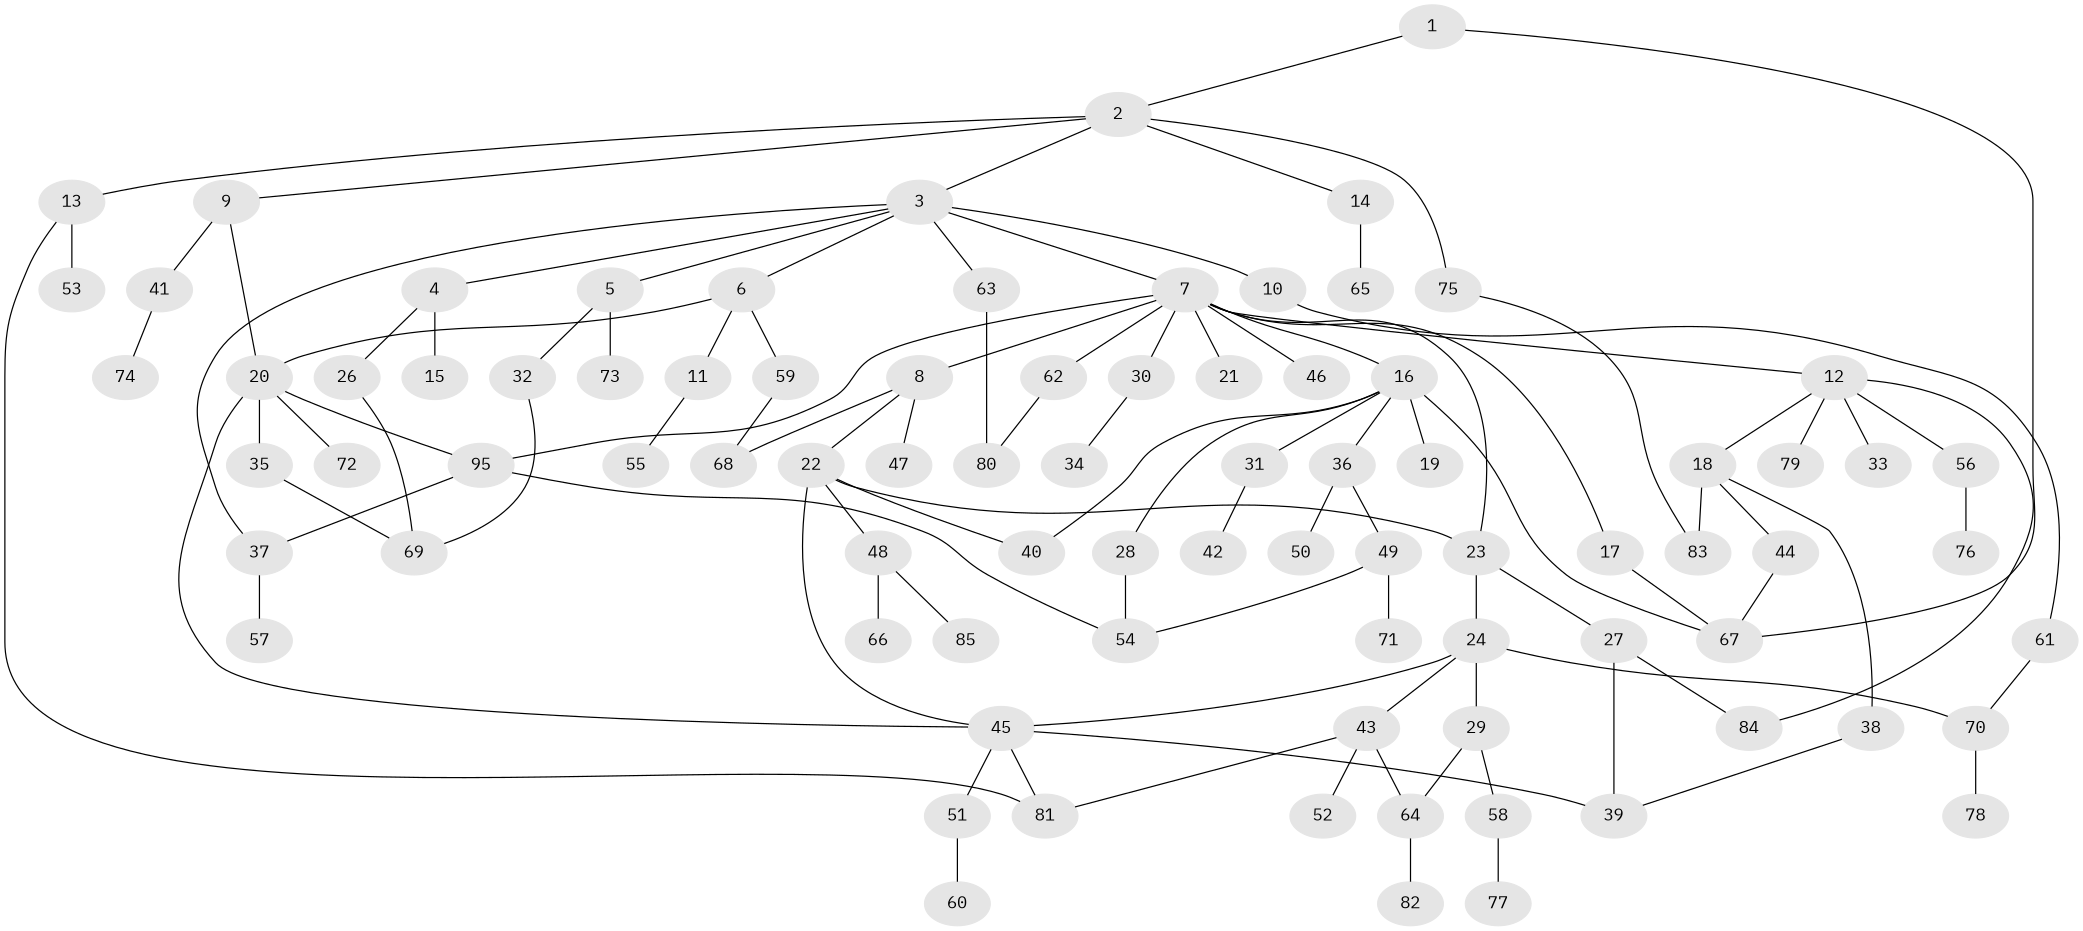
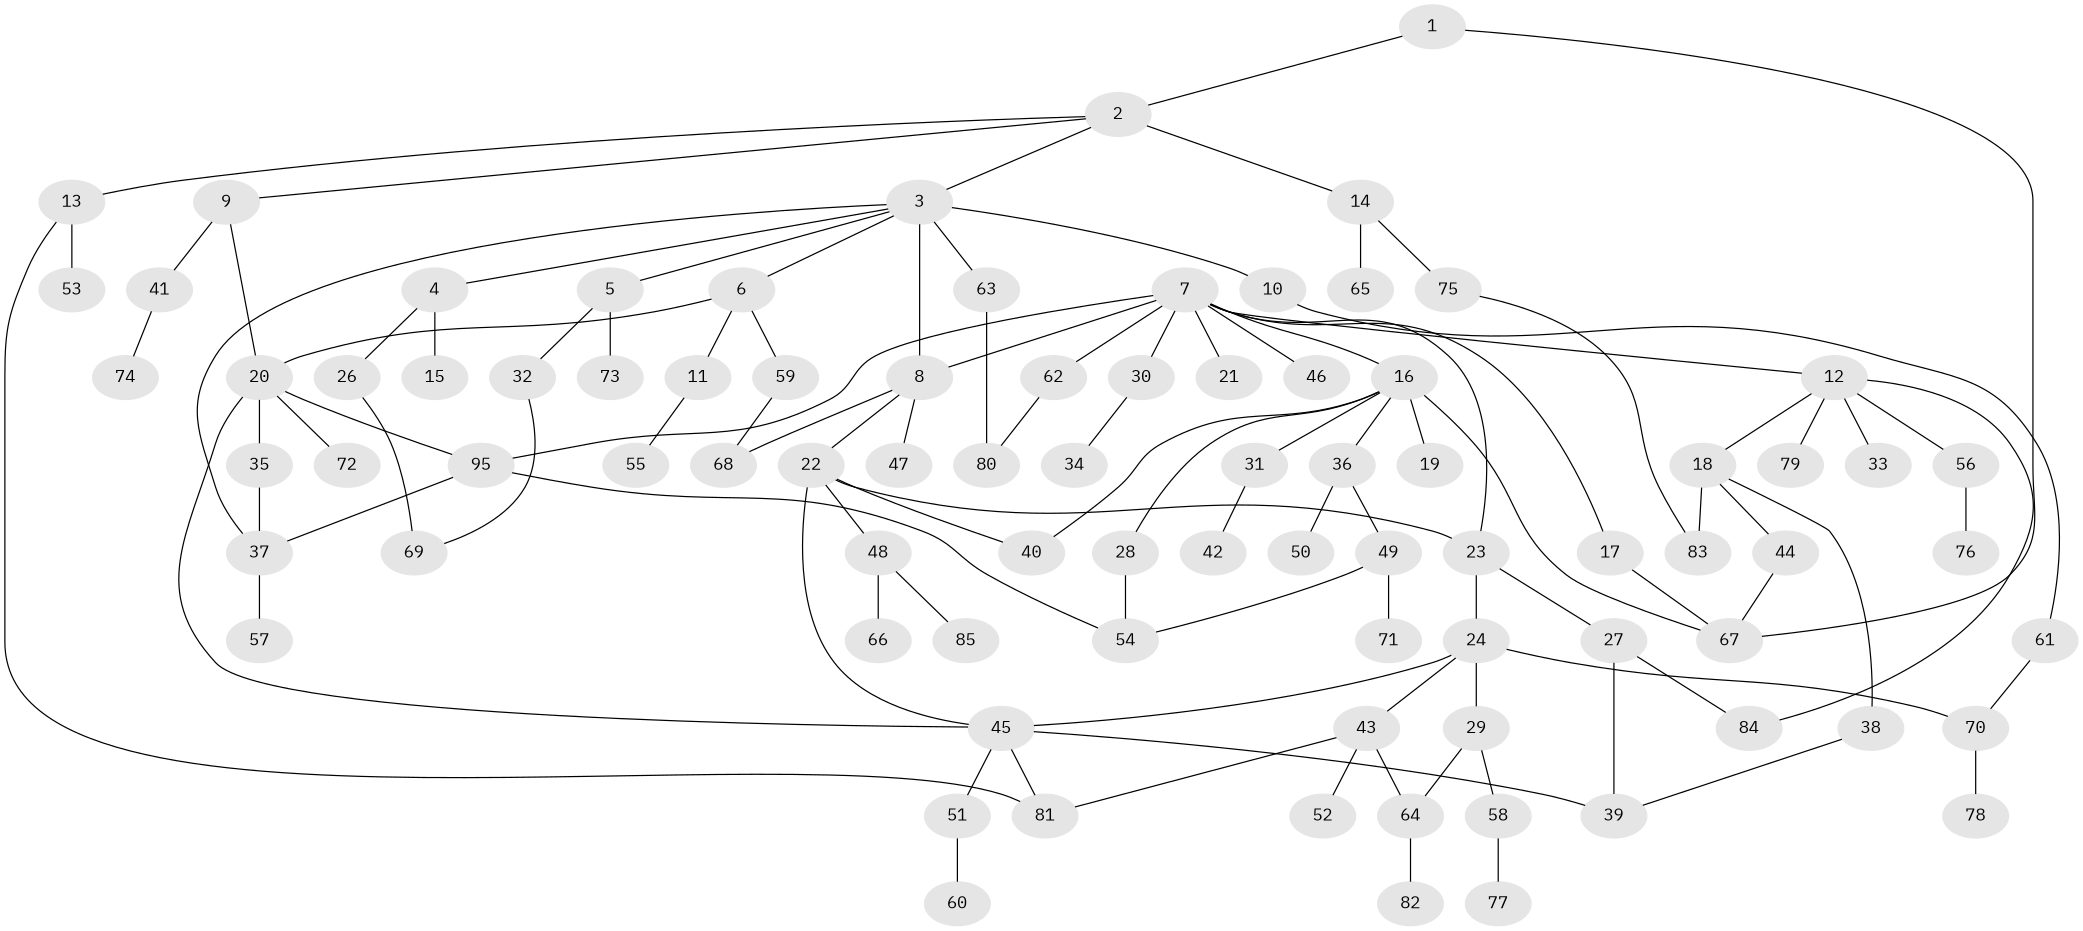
(1329, 150) -> (1404, 246)
(1052, 246) -> (920, 290)
(337, 509) -> (259, 509)
